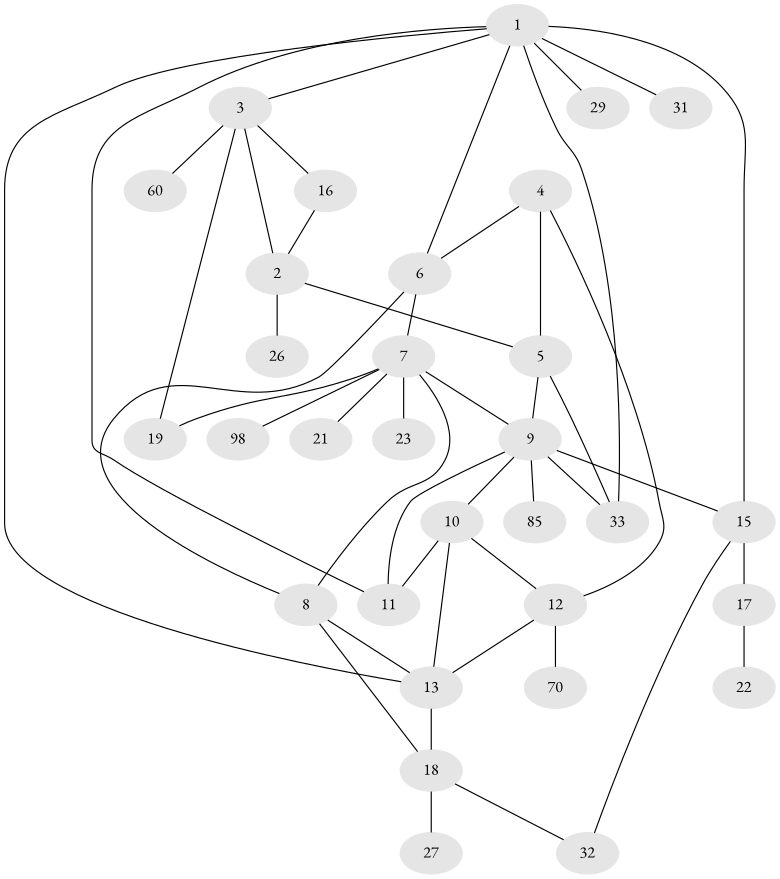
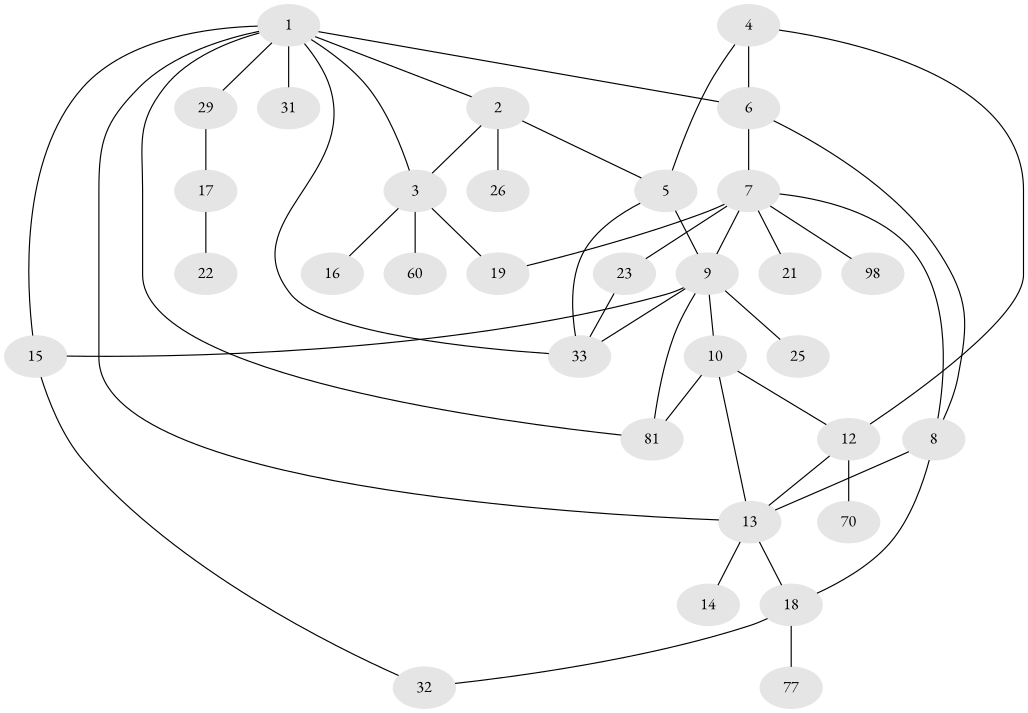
(301, 232) -> (393, 67)
none -> (601, 317)
(535, 522) -> (798, 356)
(744, 564) -> (206, 150)
(389, 605) -> (652, 439)
none -> (708, 605)
(431, 853) -> (791, 688)
